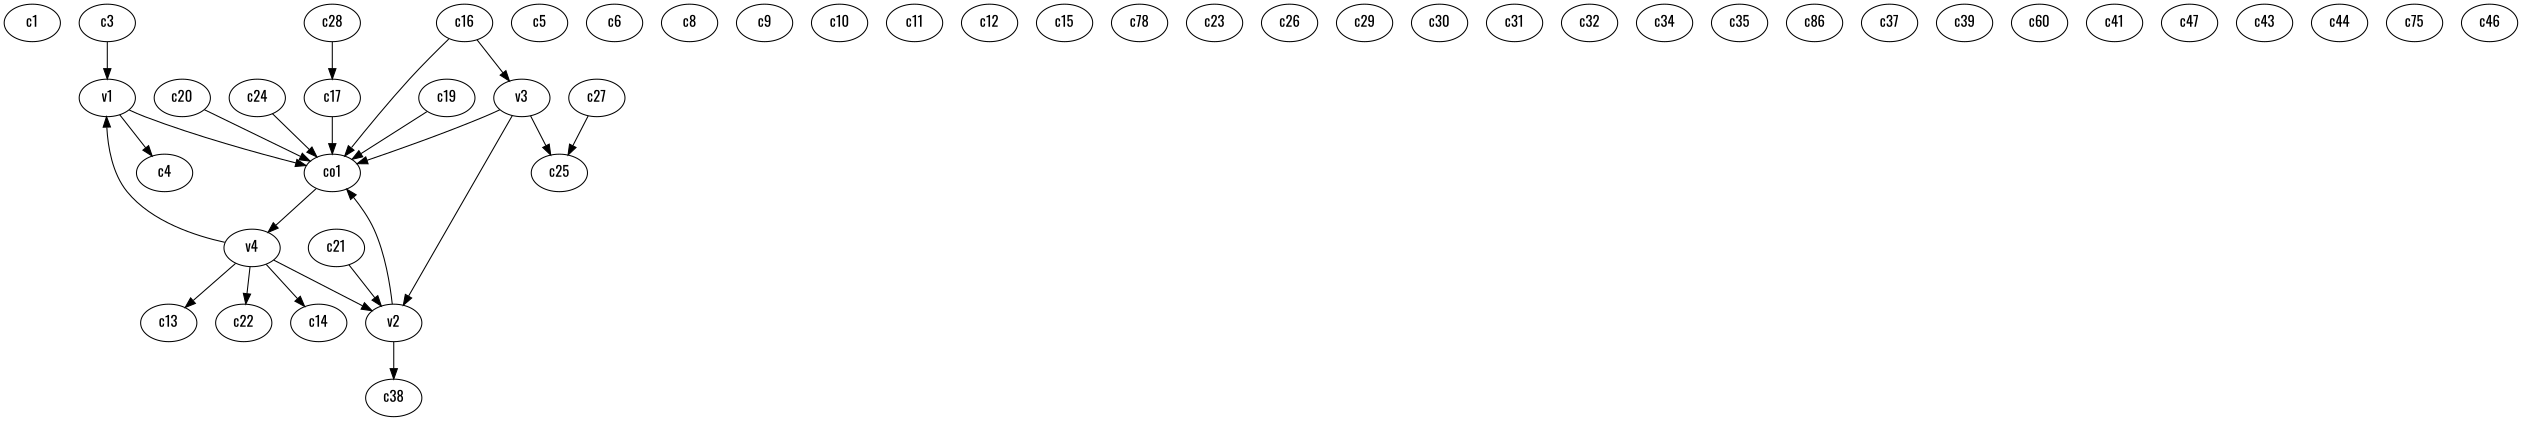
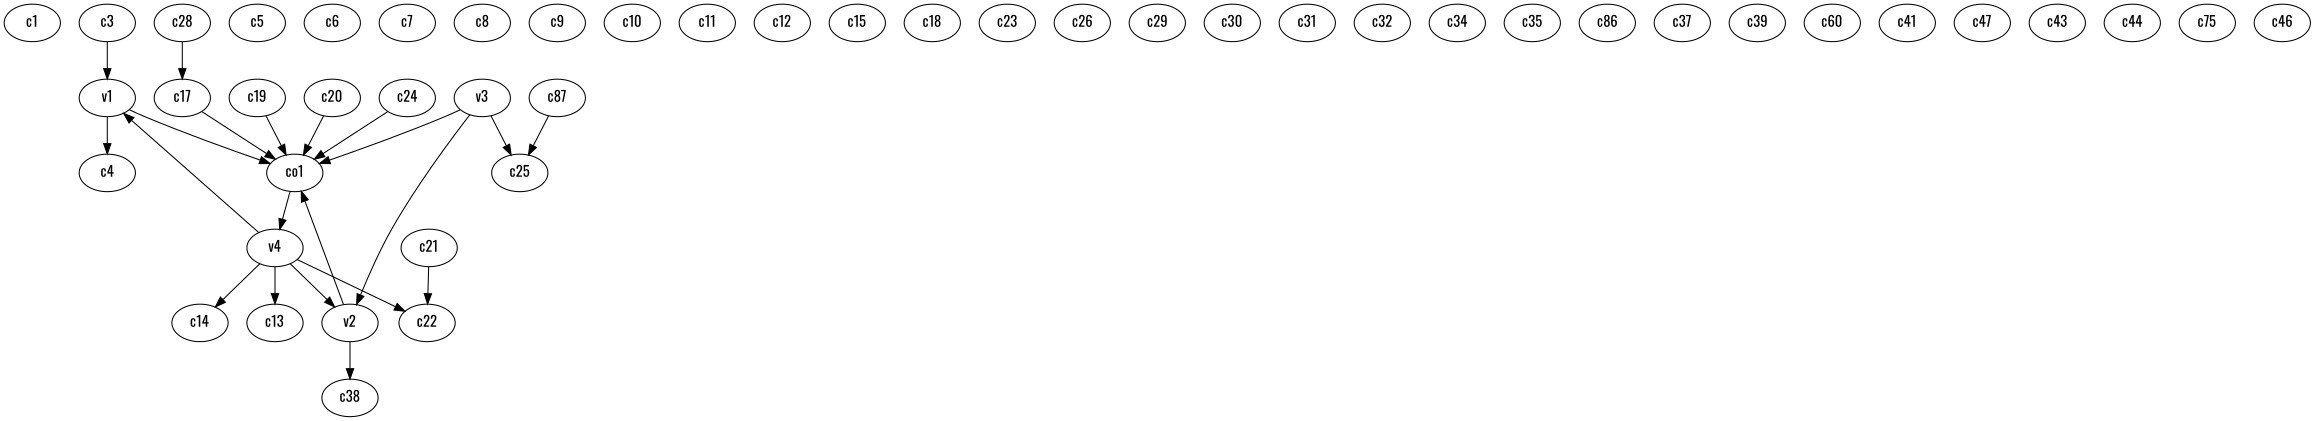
none -> (407, 23)
(465, 23) -> none
(1140, 23) -> (932, 23)
(597, 98) -> (557, 98)
(362, 281) -> (428, 280)
